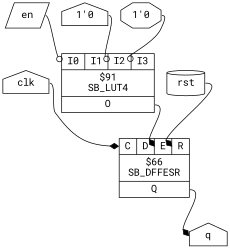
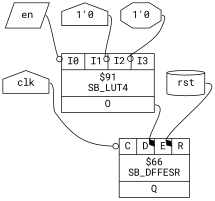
(67, 127) -> (67, 128)
(208, 236) -> none
